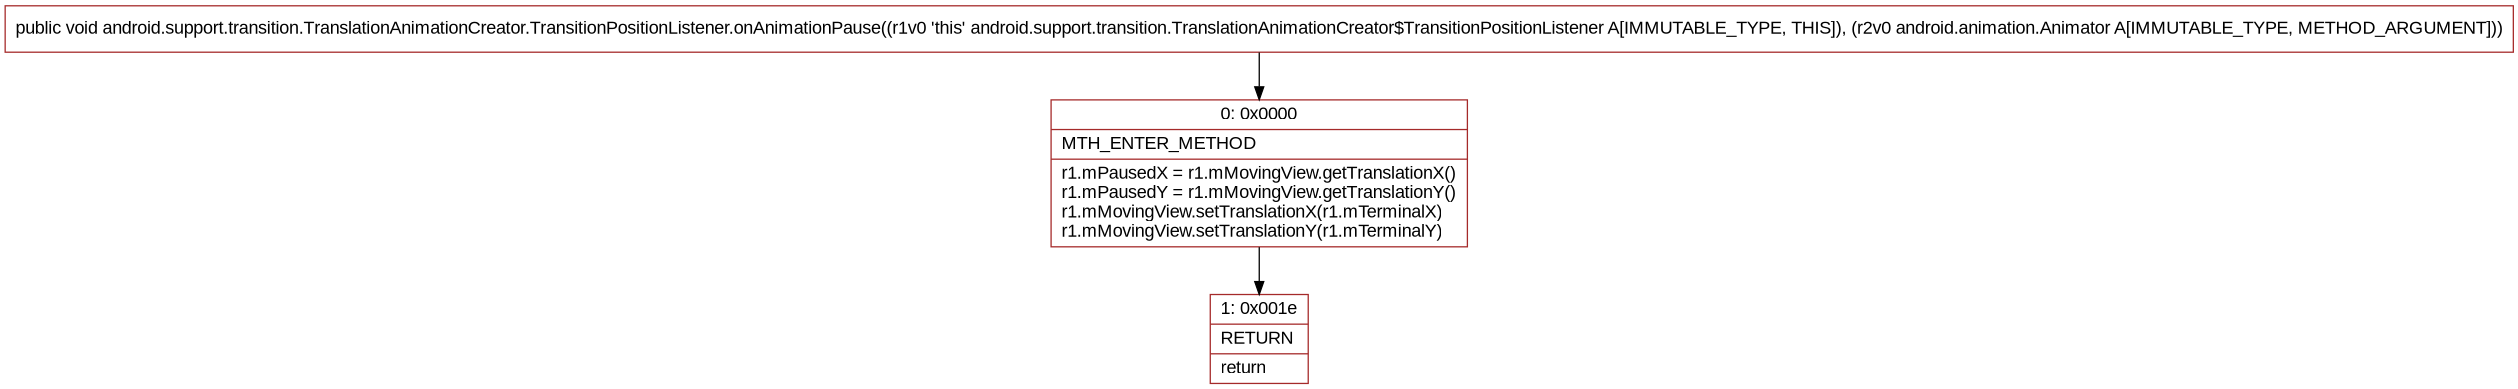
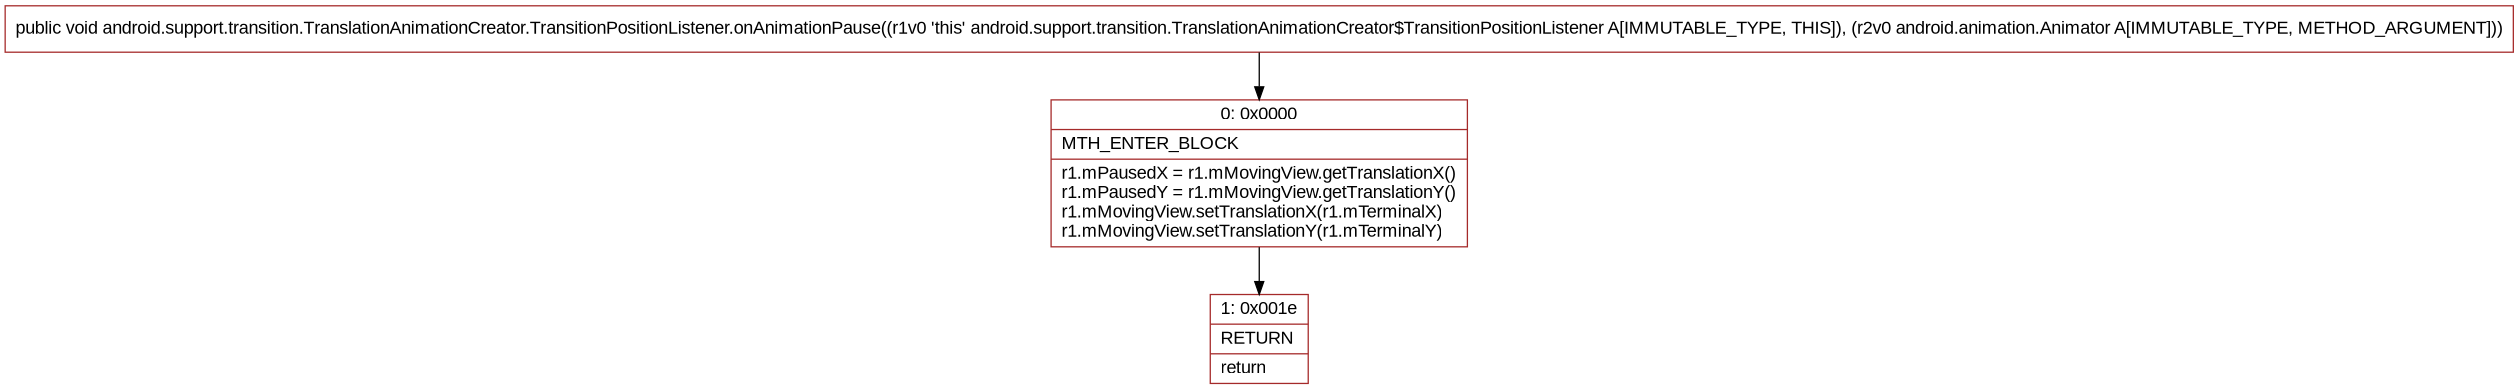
(1159, 144) -> (1150, 144)
